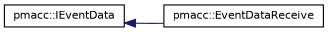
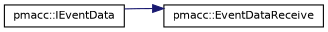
(150, 23) -> (138, 9)
